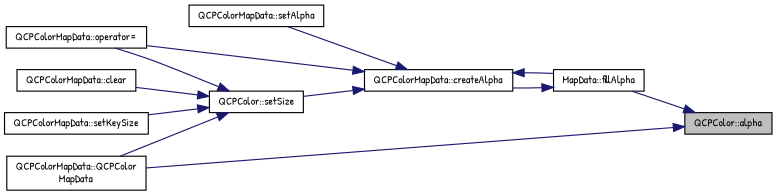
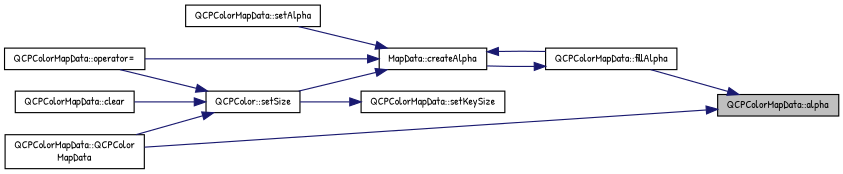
(439, 80) -> (433, 59)
(599, 80) -> (611, 59)
(173, 112) -> (325, 102)
(728, 123) -> (778, 105)
